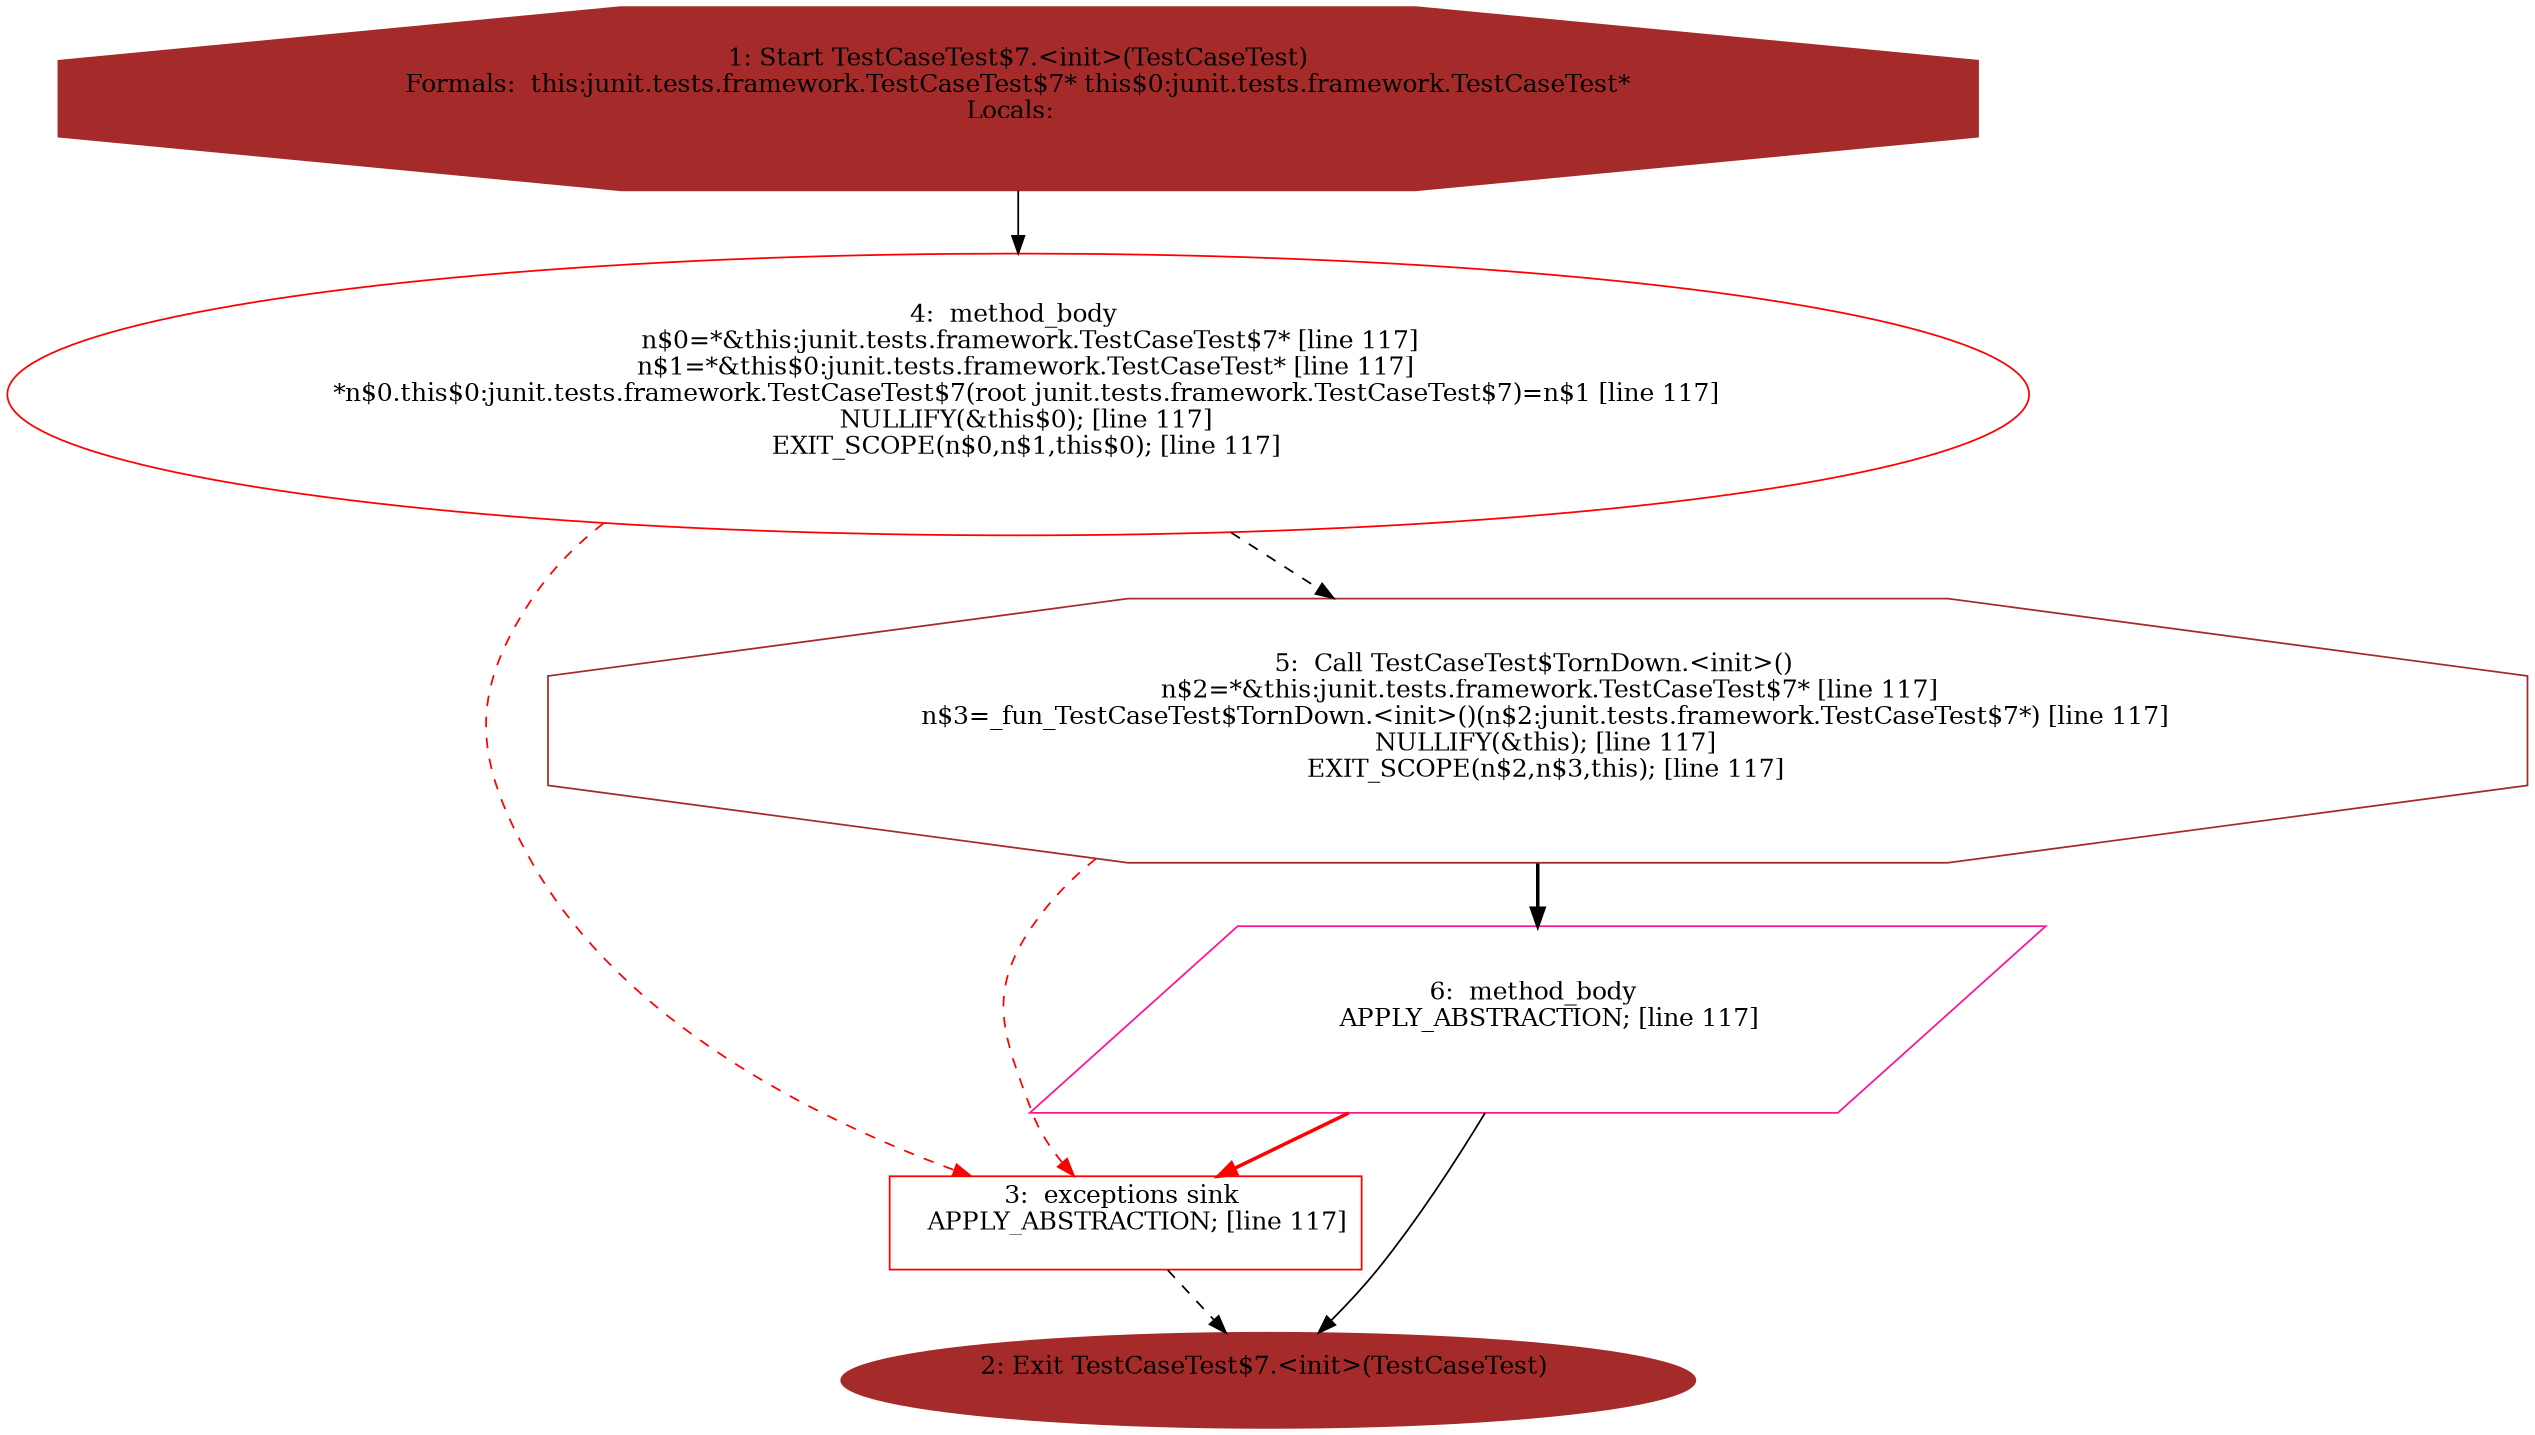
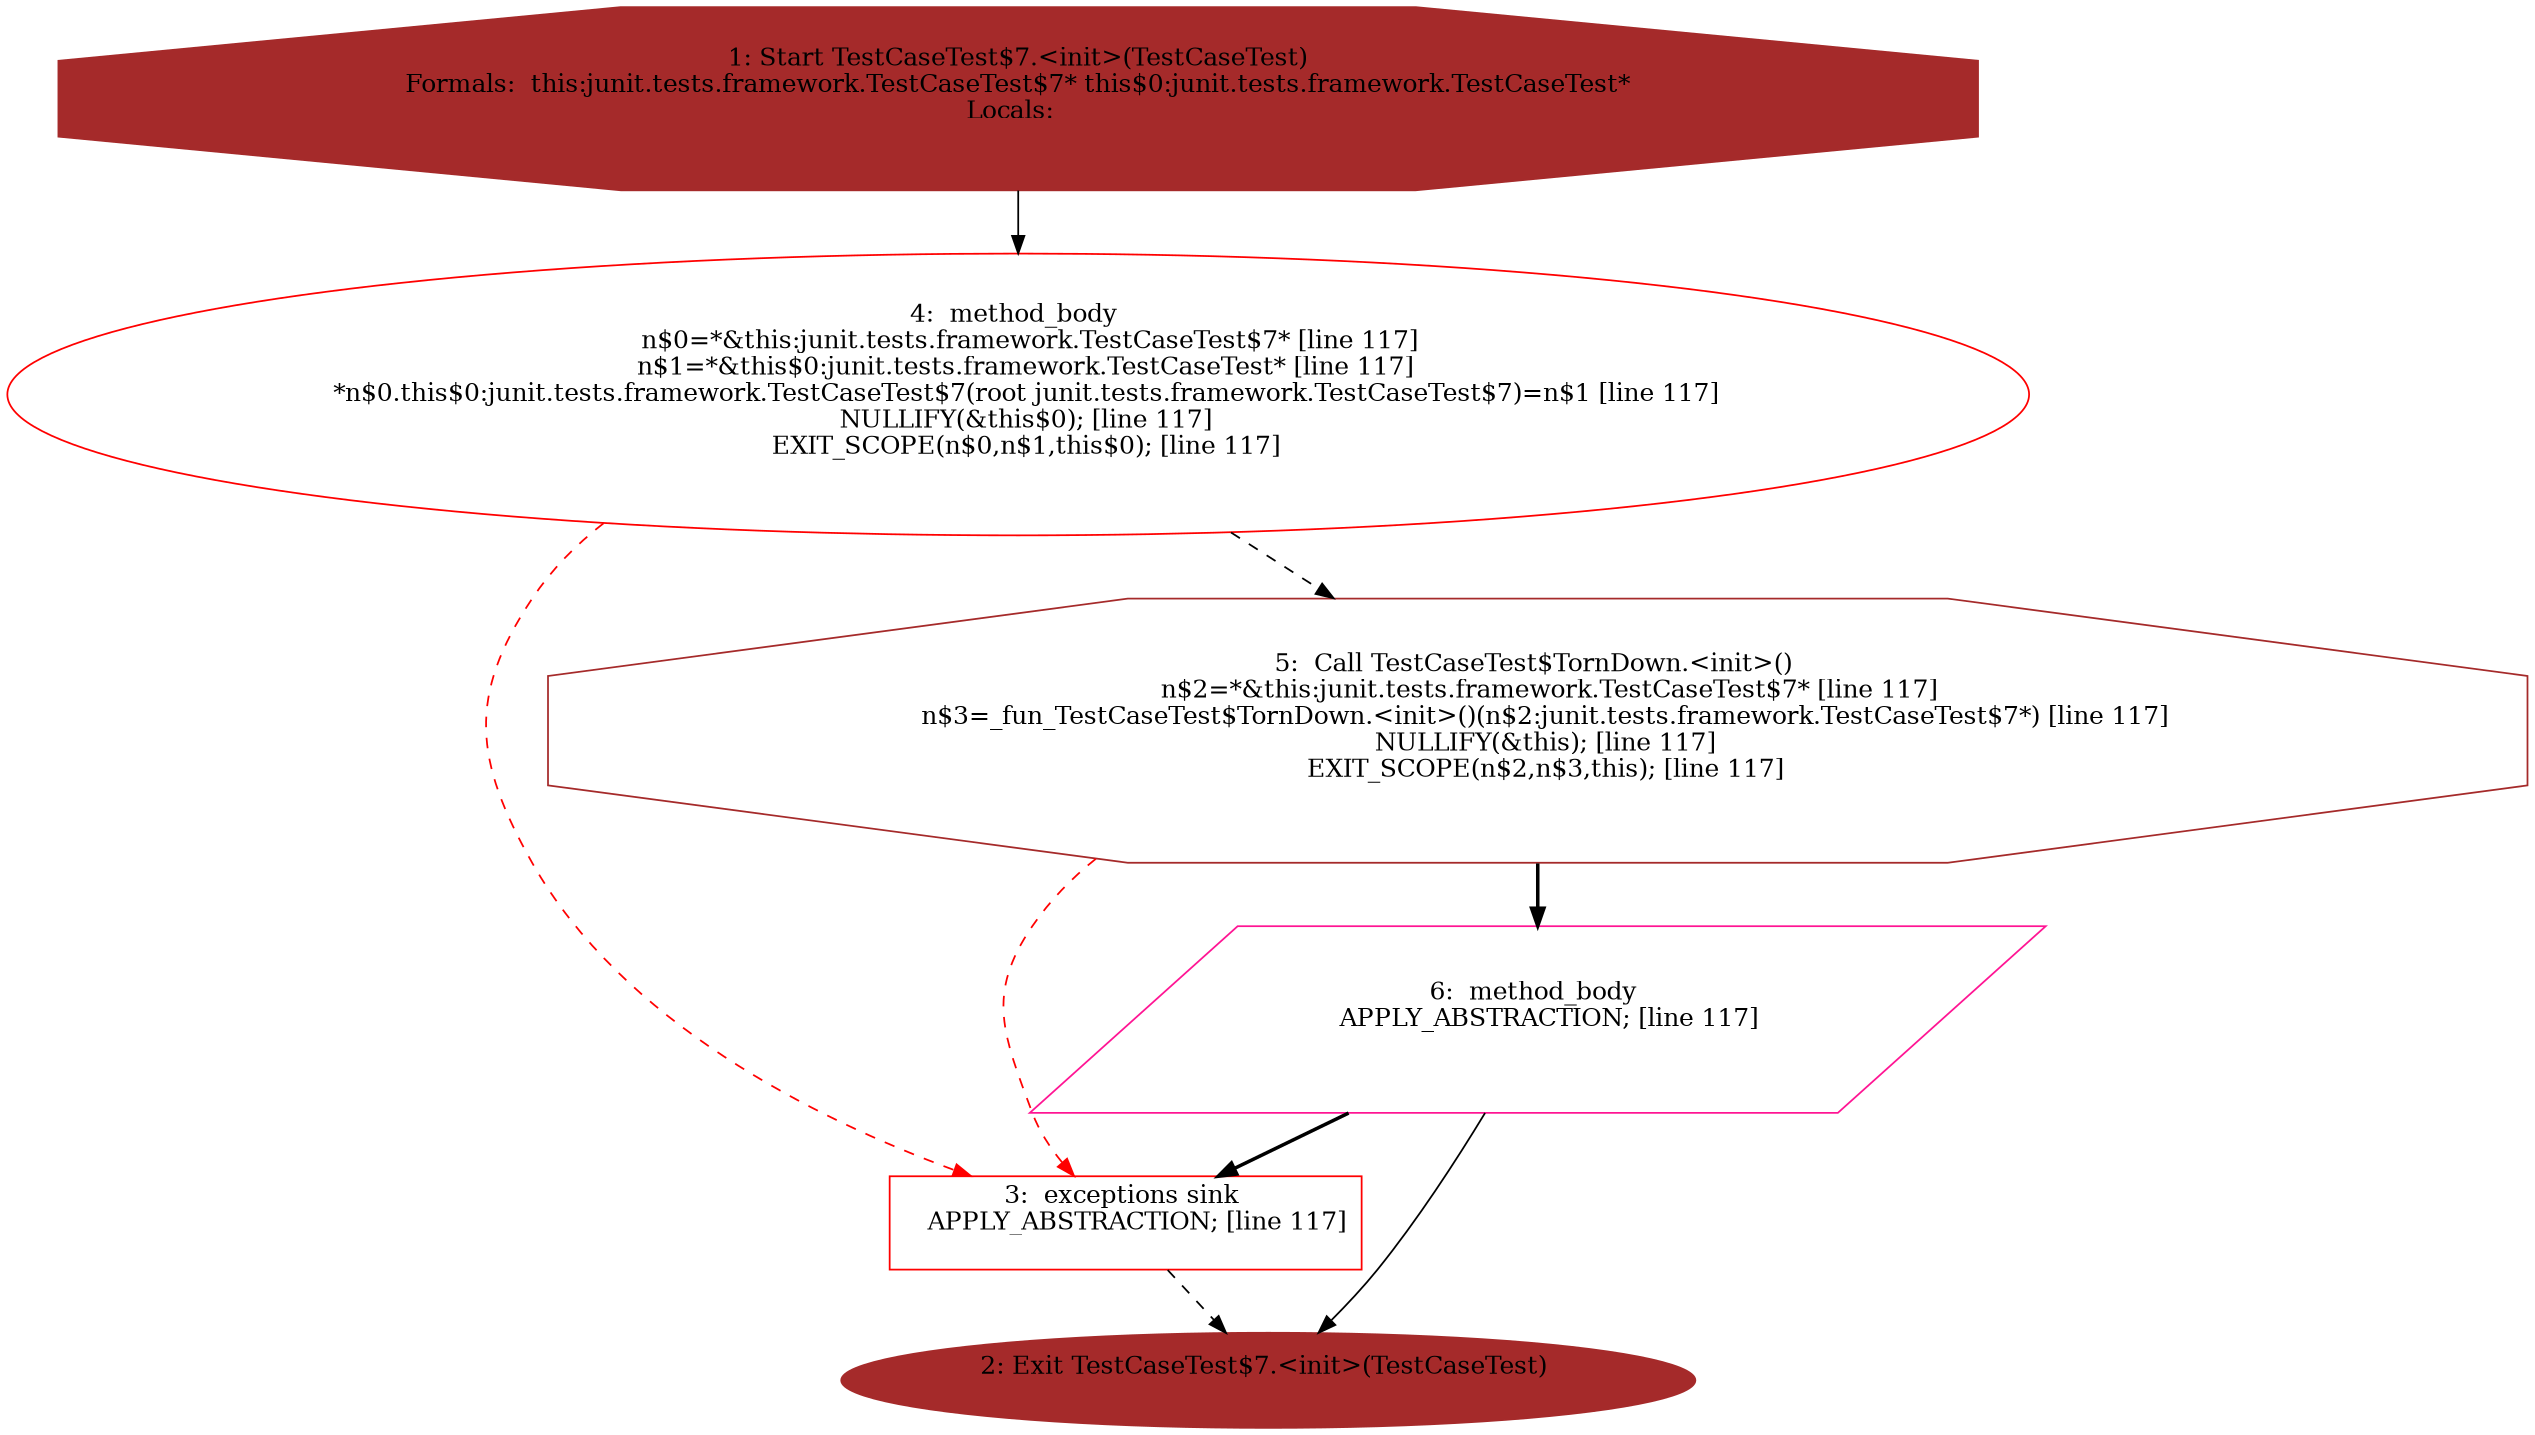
(1292, 1141) -> (1292, 1141)
